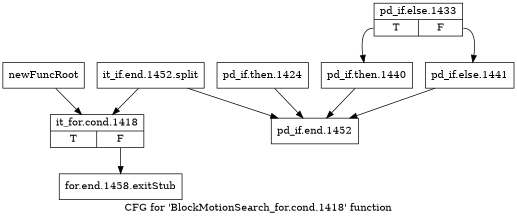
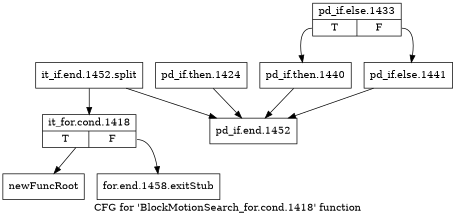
(66, 99) -> (67, 158)
